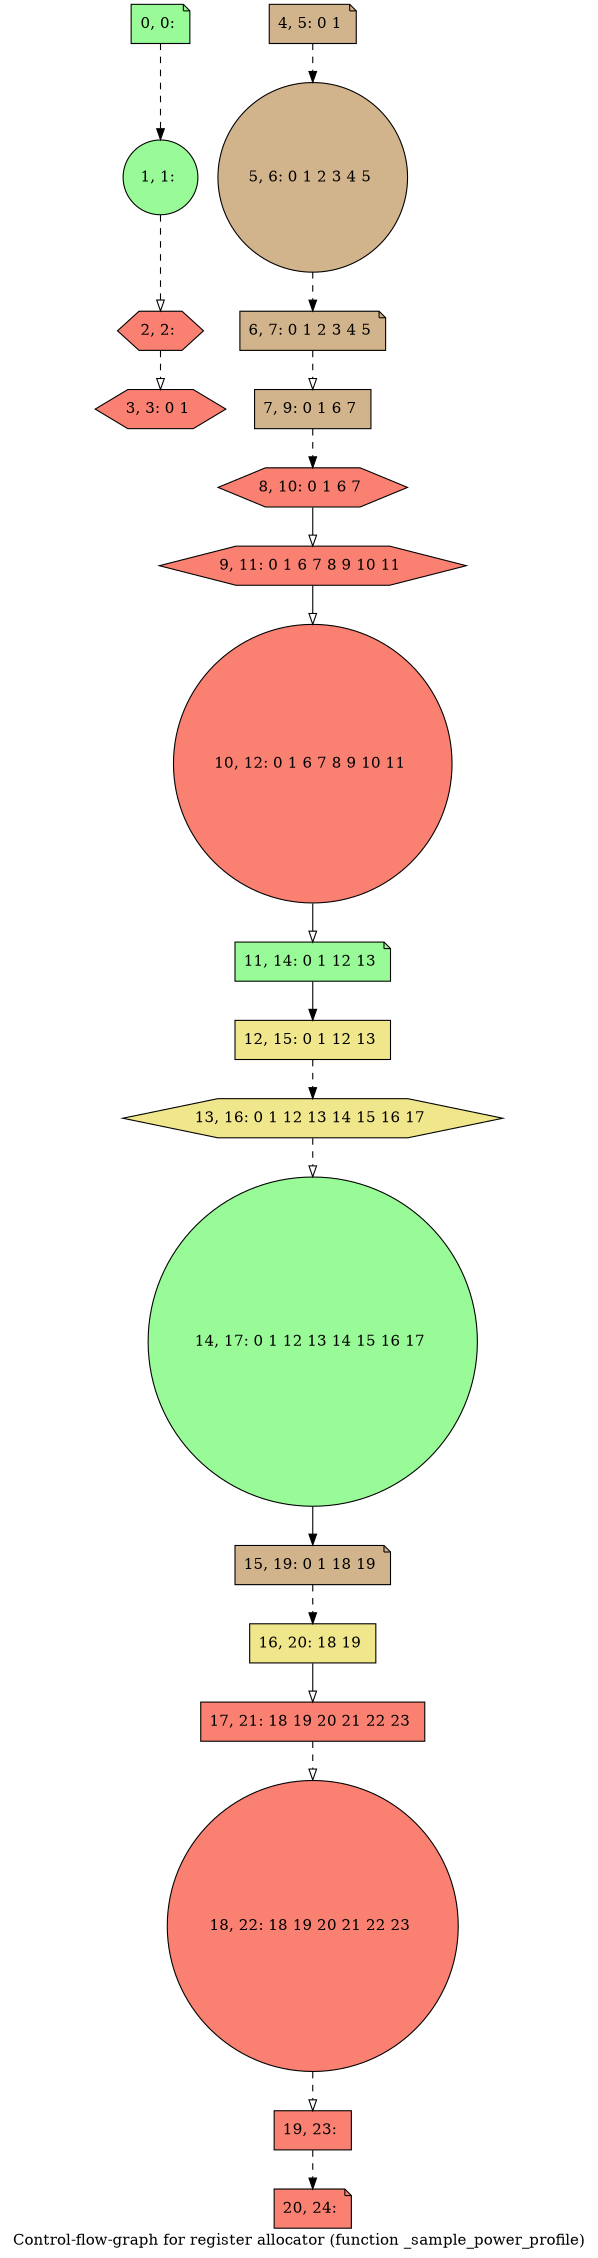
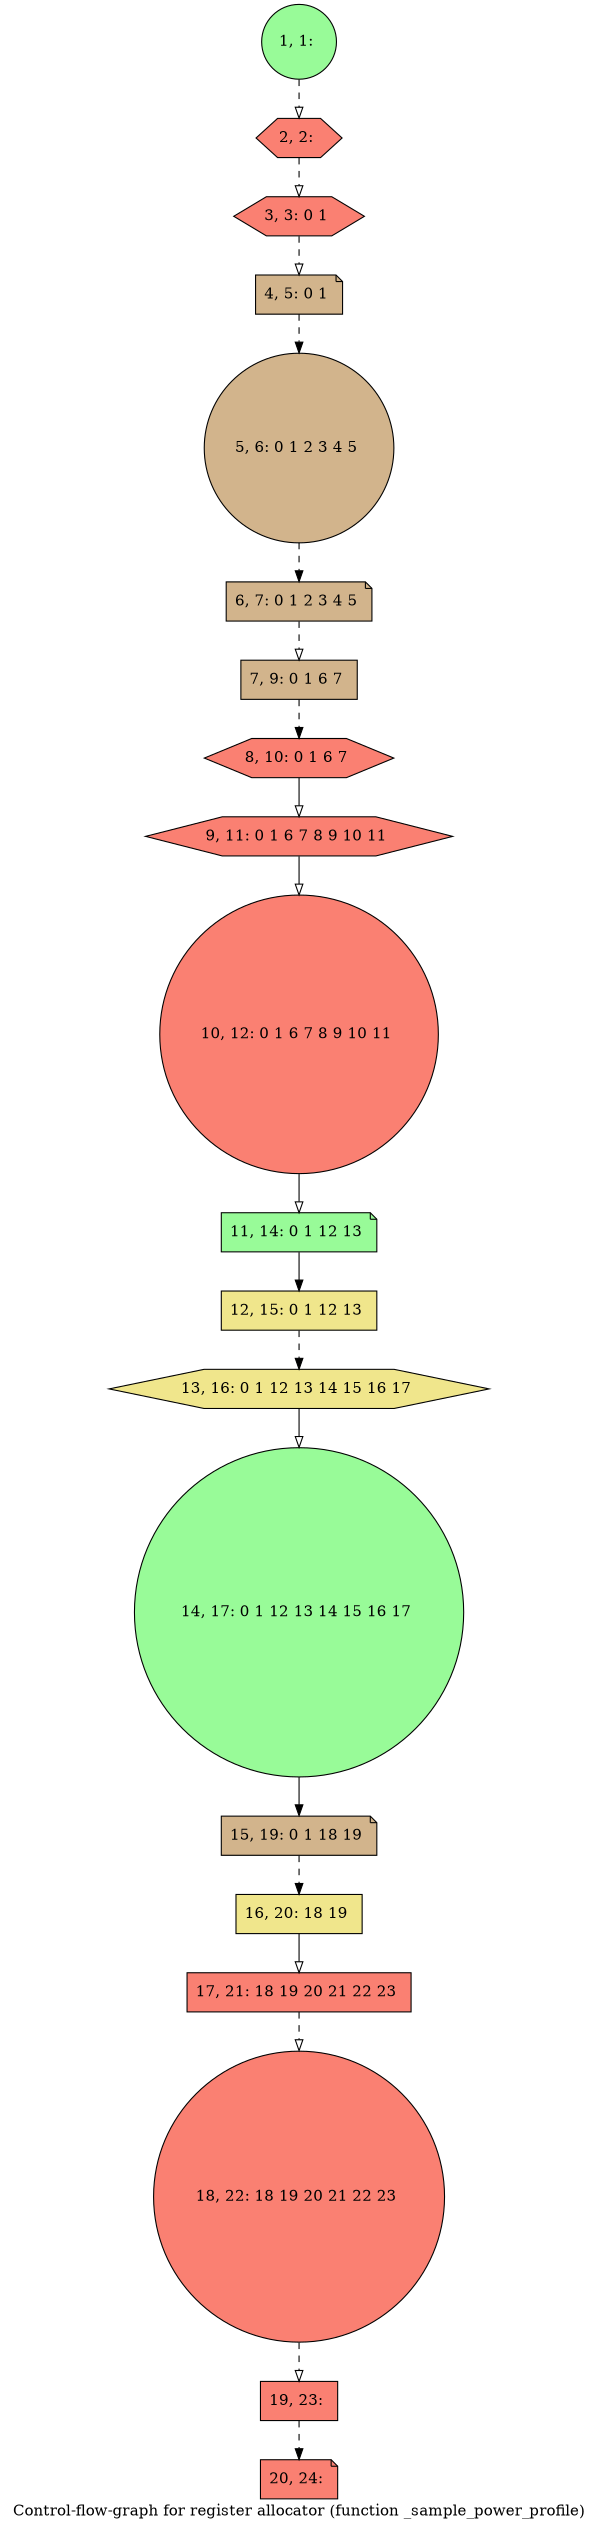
(161, 24) -> none
none -> (299, 250)
(313, 1152) -> (299, 1423)
